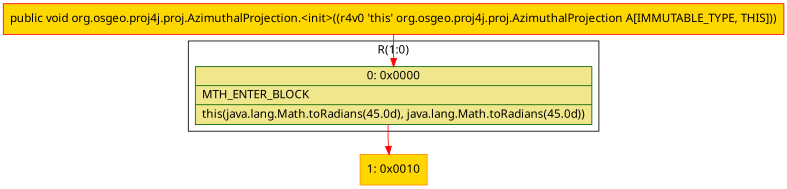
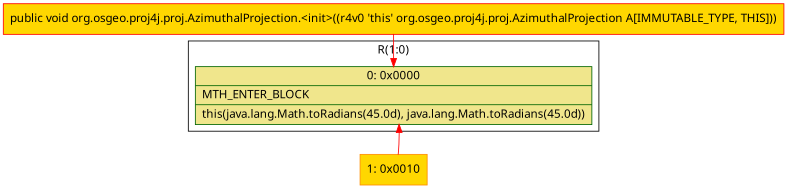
(388, 136) -> (399, 144)
